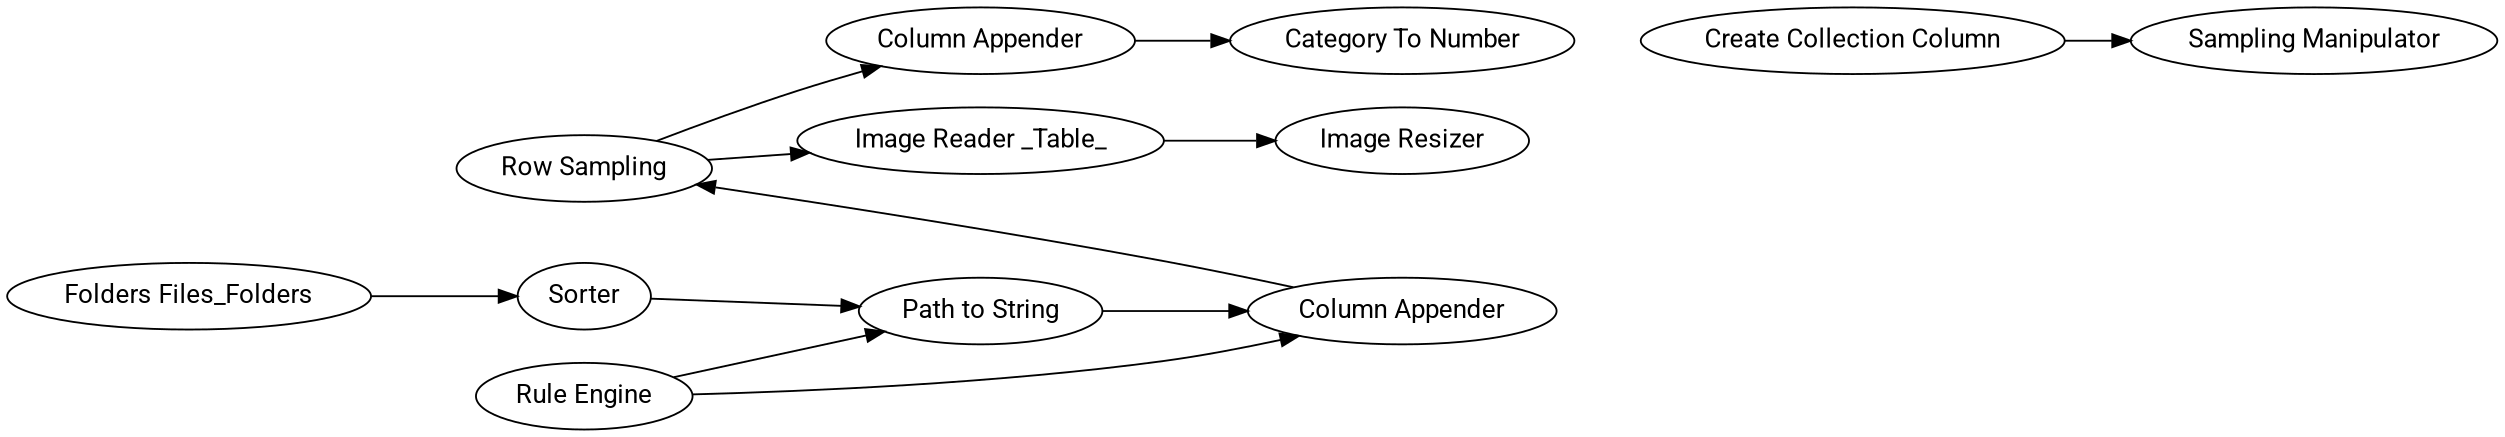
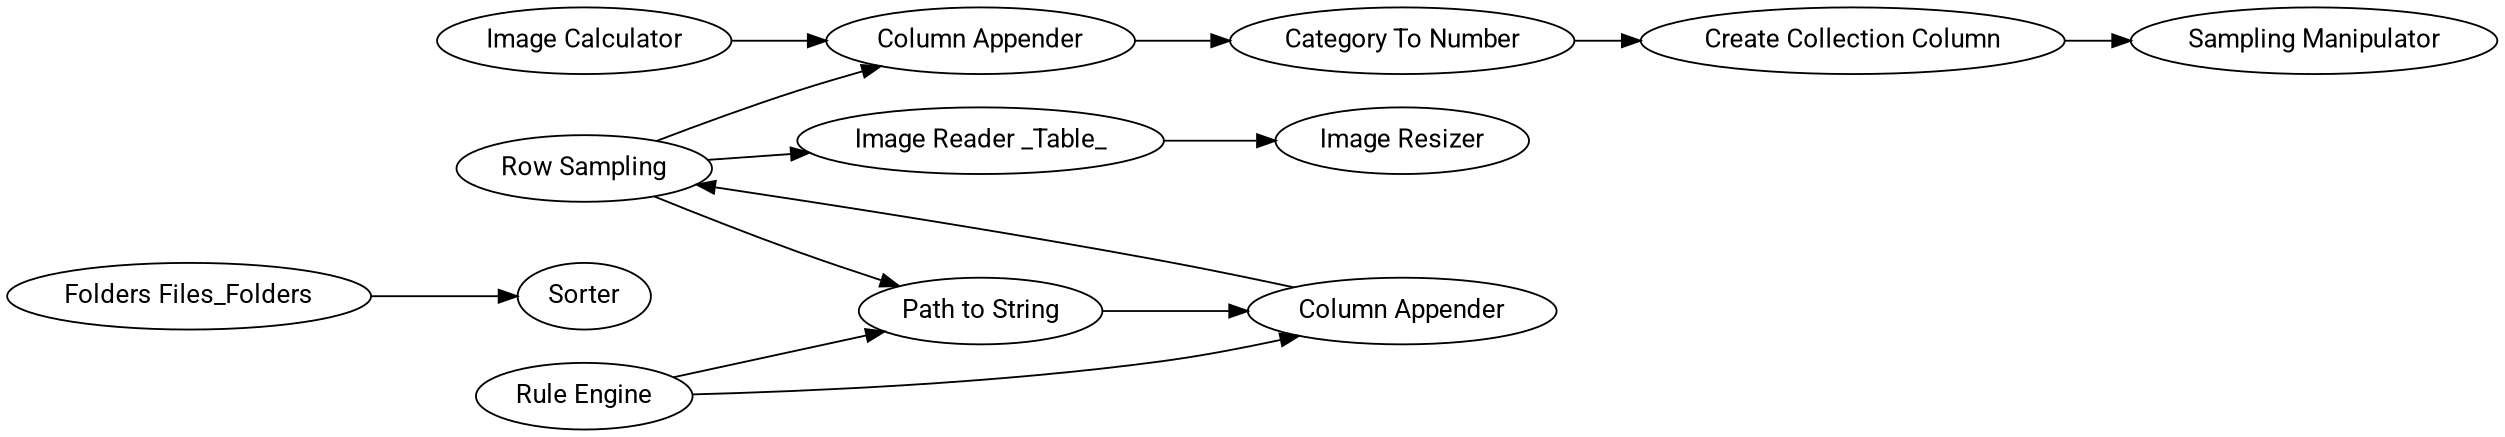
none -> (584, 41)
none -> (1598, 41)
(746, 302) -> (767, 240)
